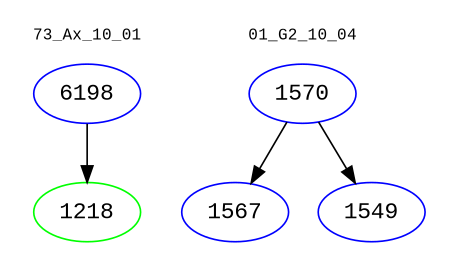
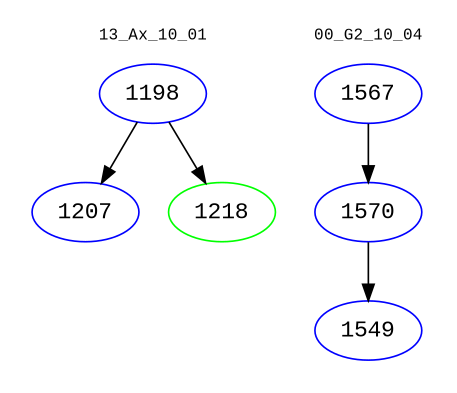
(88, 35) -> (154, 35)
(303, 35) -> (369, 35)
(87, 94) -> (153, 94)
(273, 145) -> (368, 145)
none -> (86, 212)
